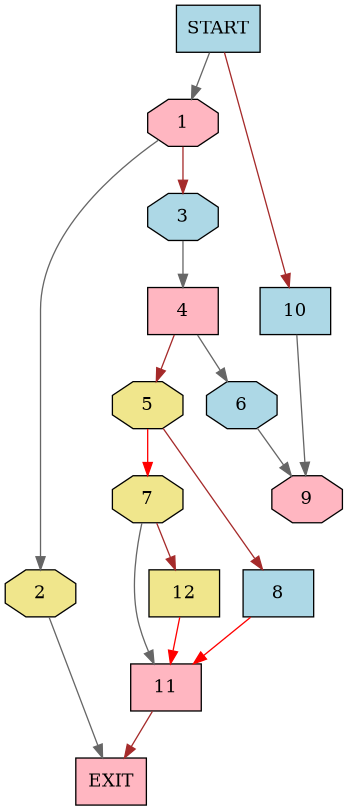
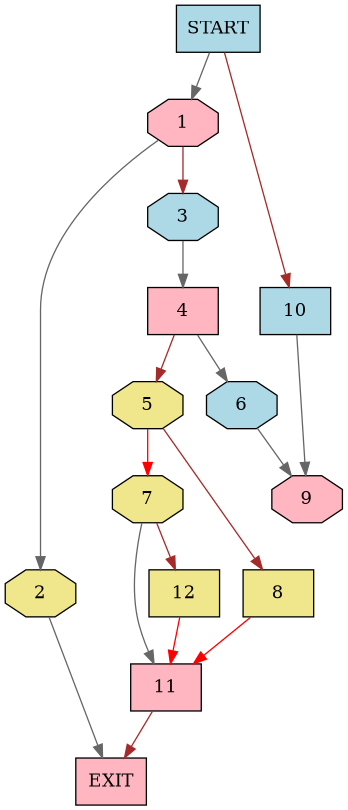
(278, 593) -> (278, 593)
